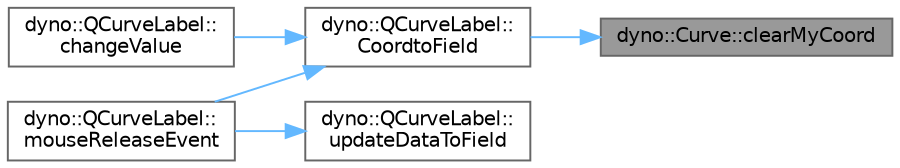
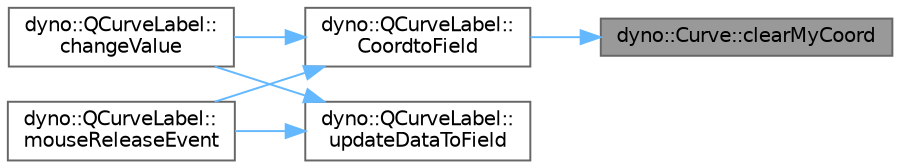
none -> (249, 77)
